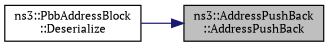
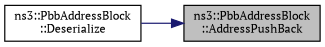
(254, 23) -> (252, 23)
